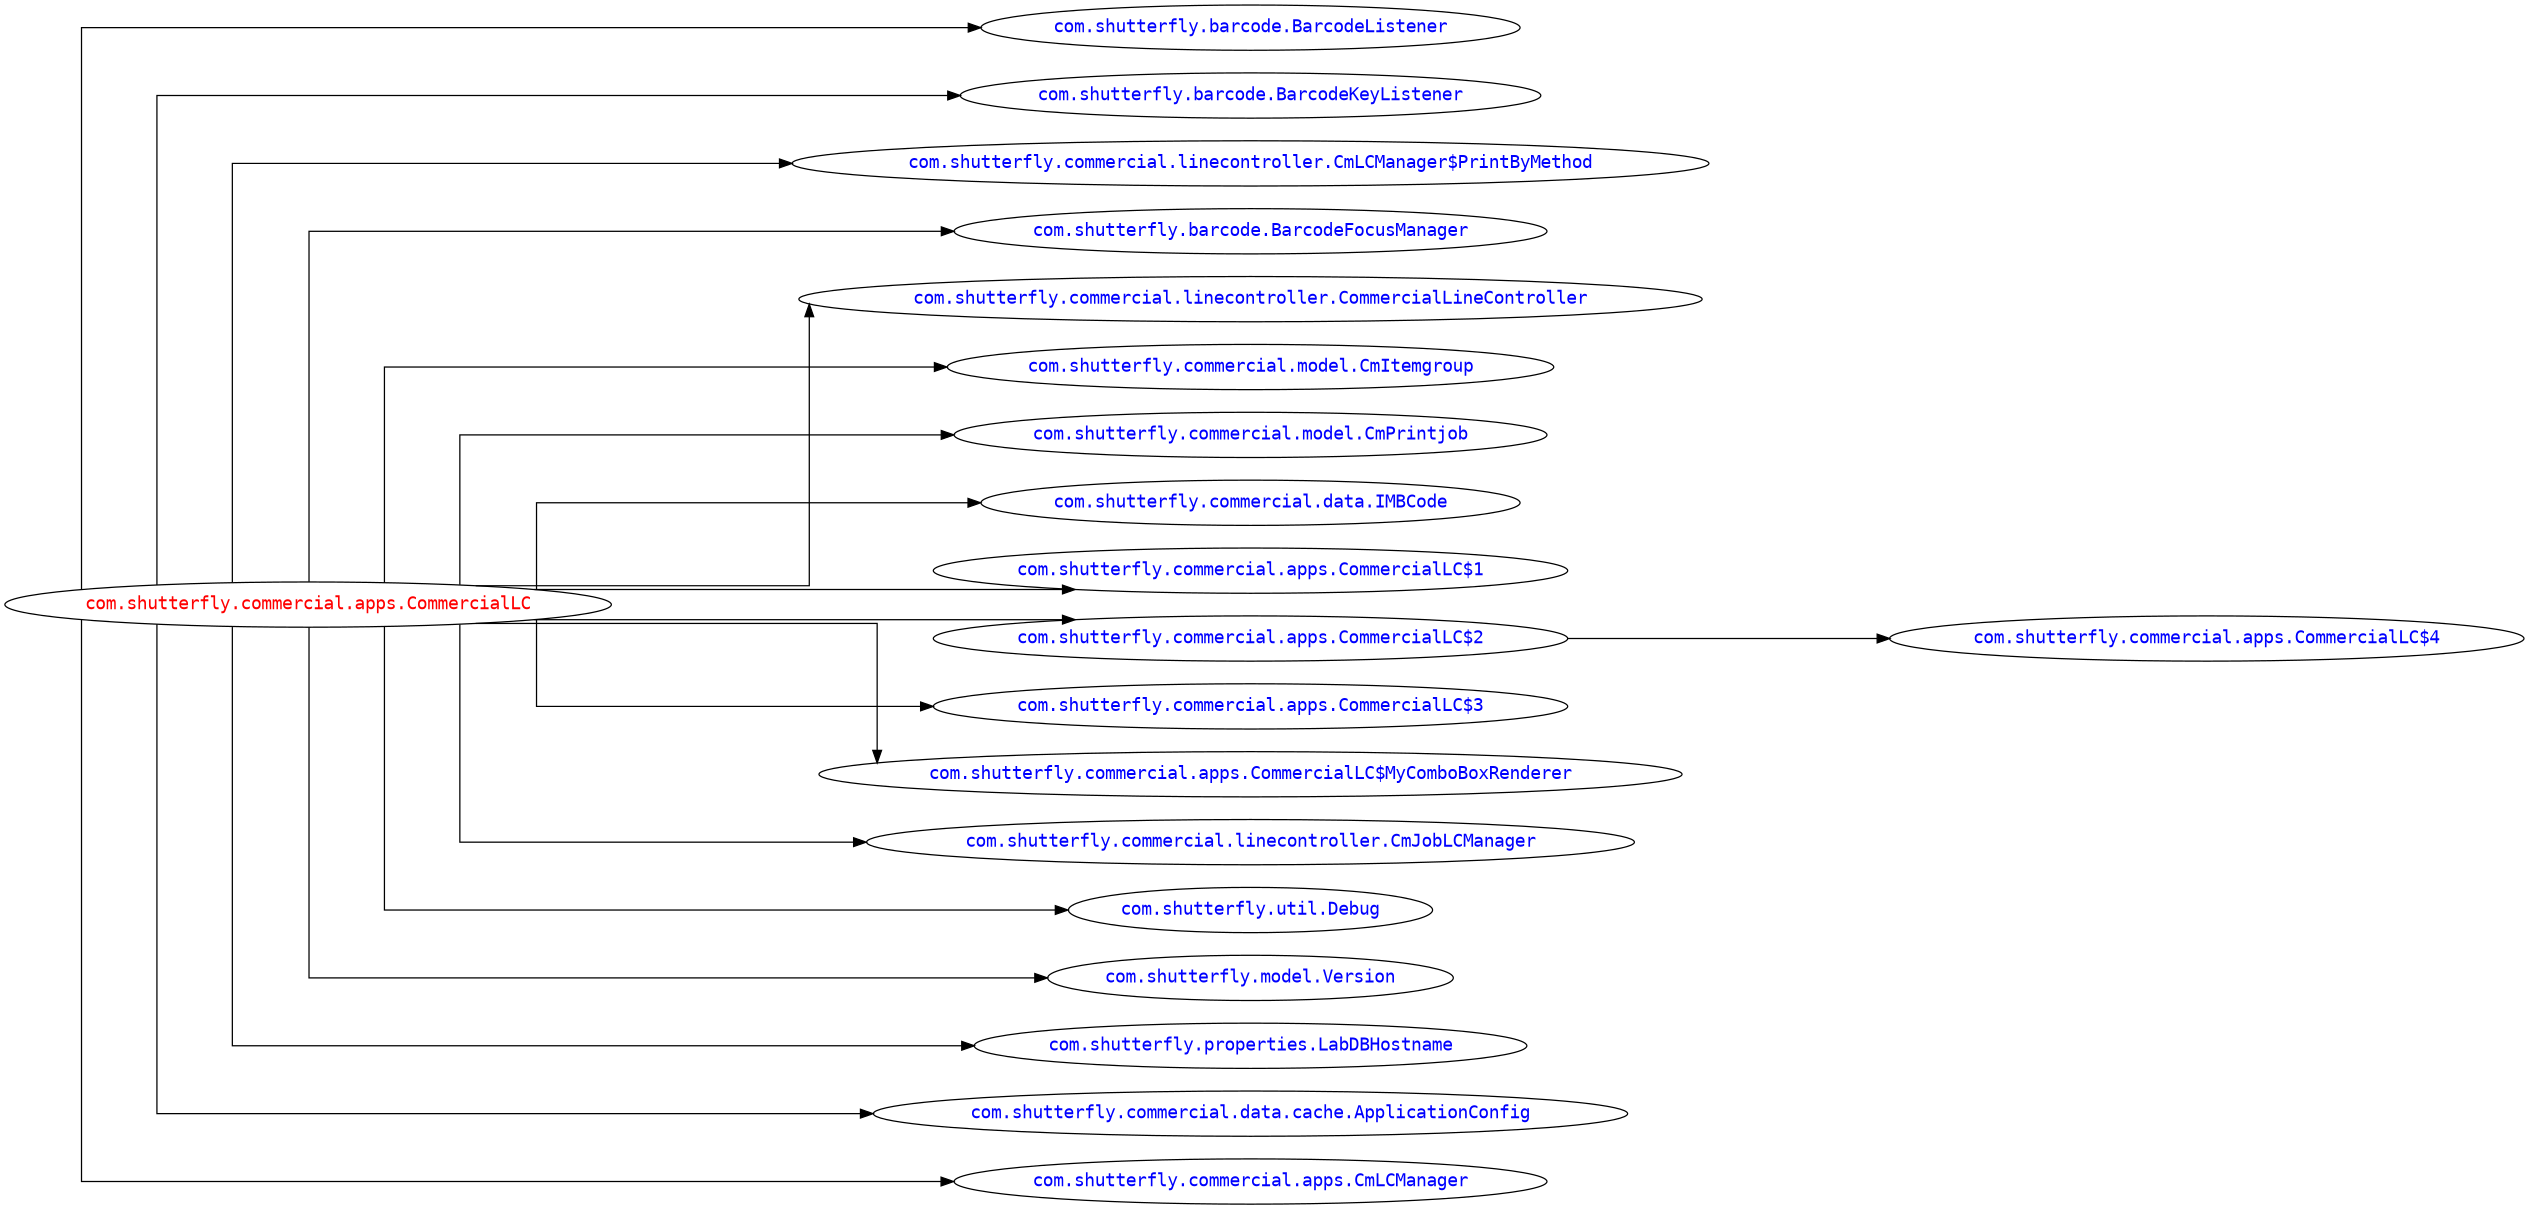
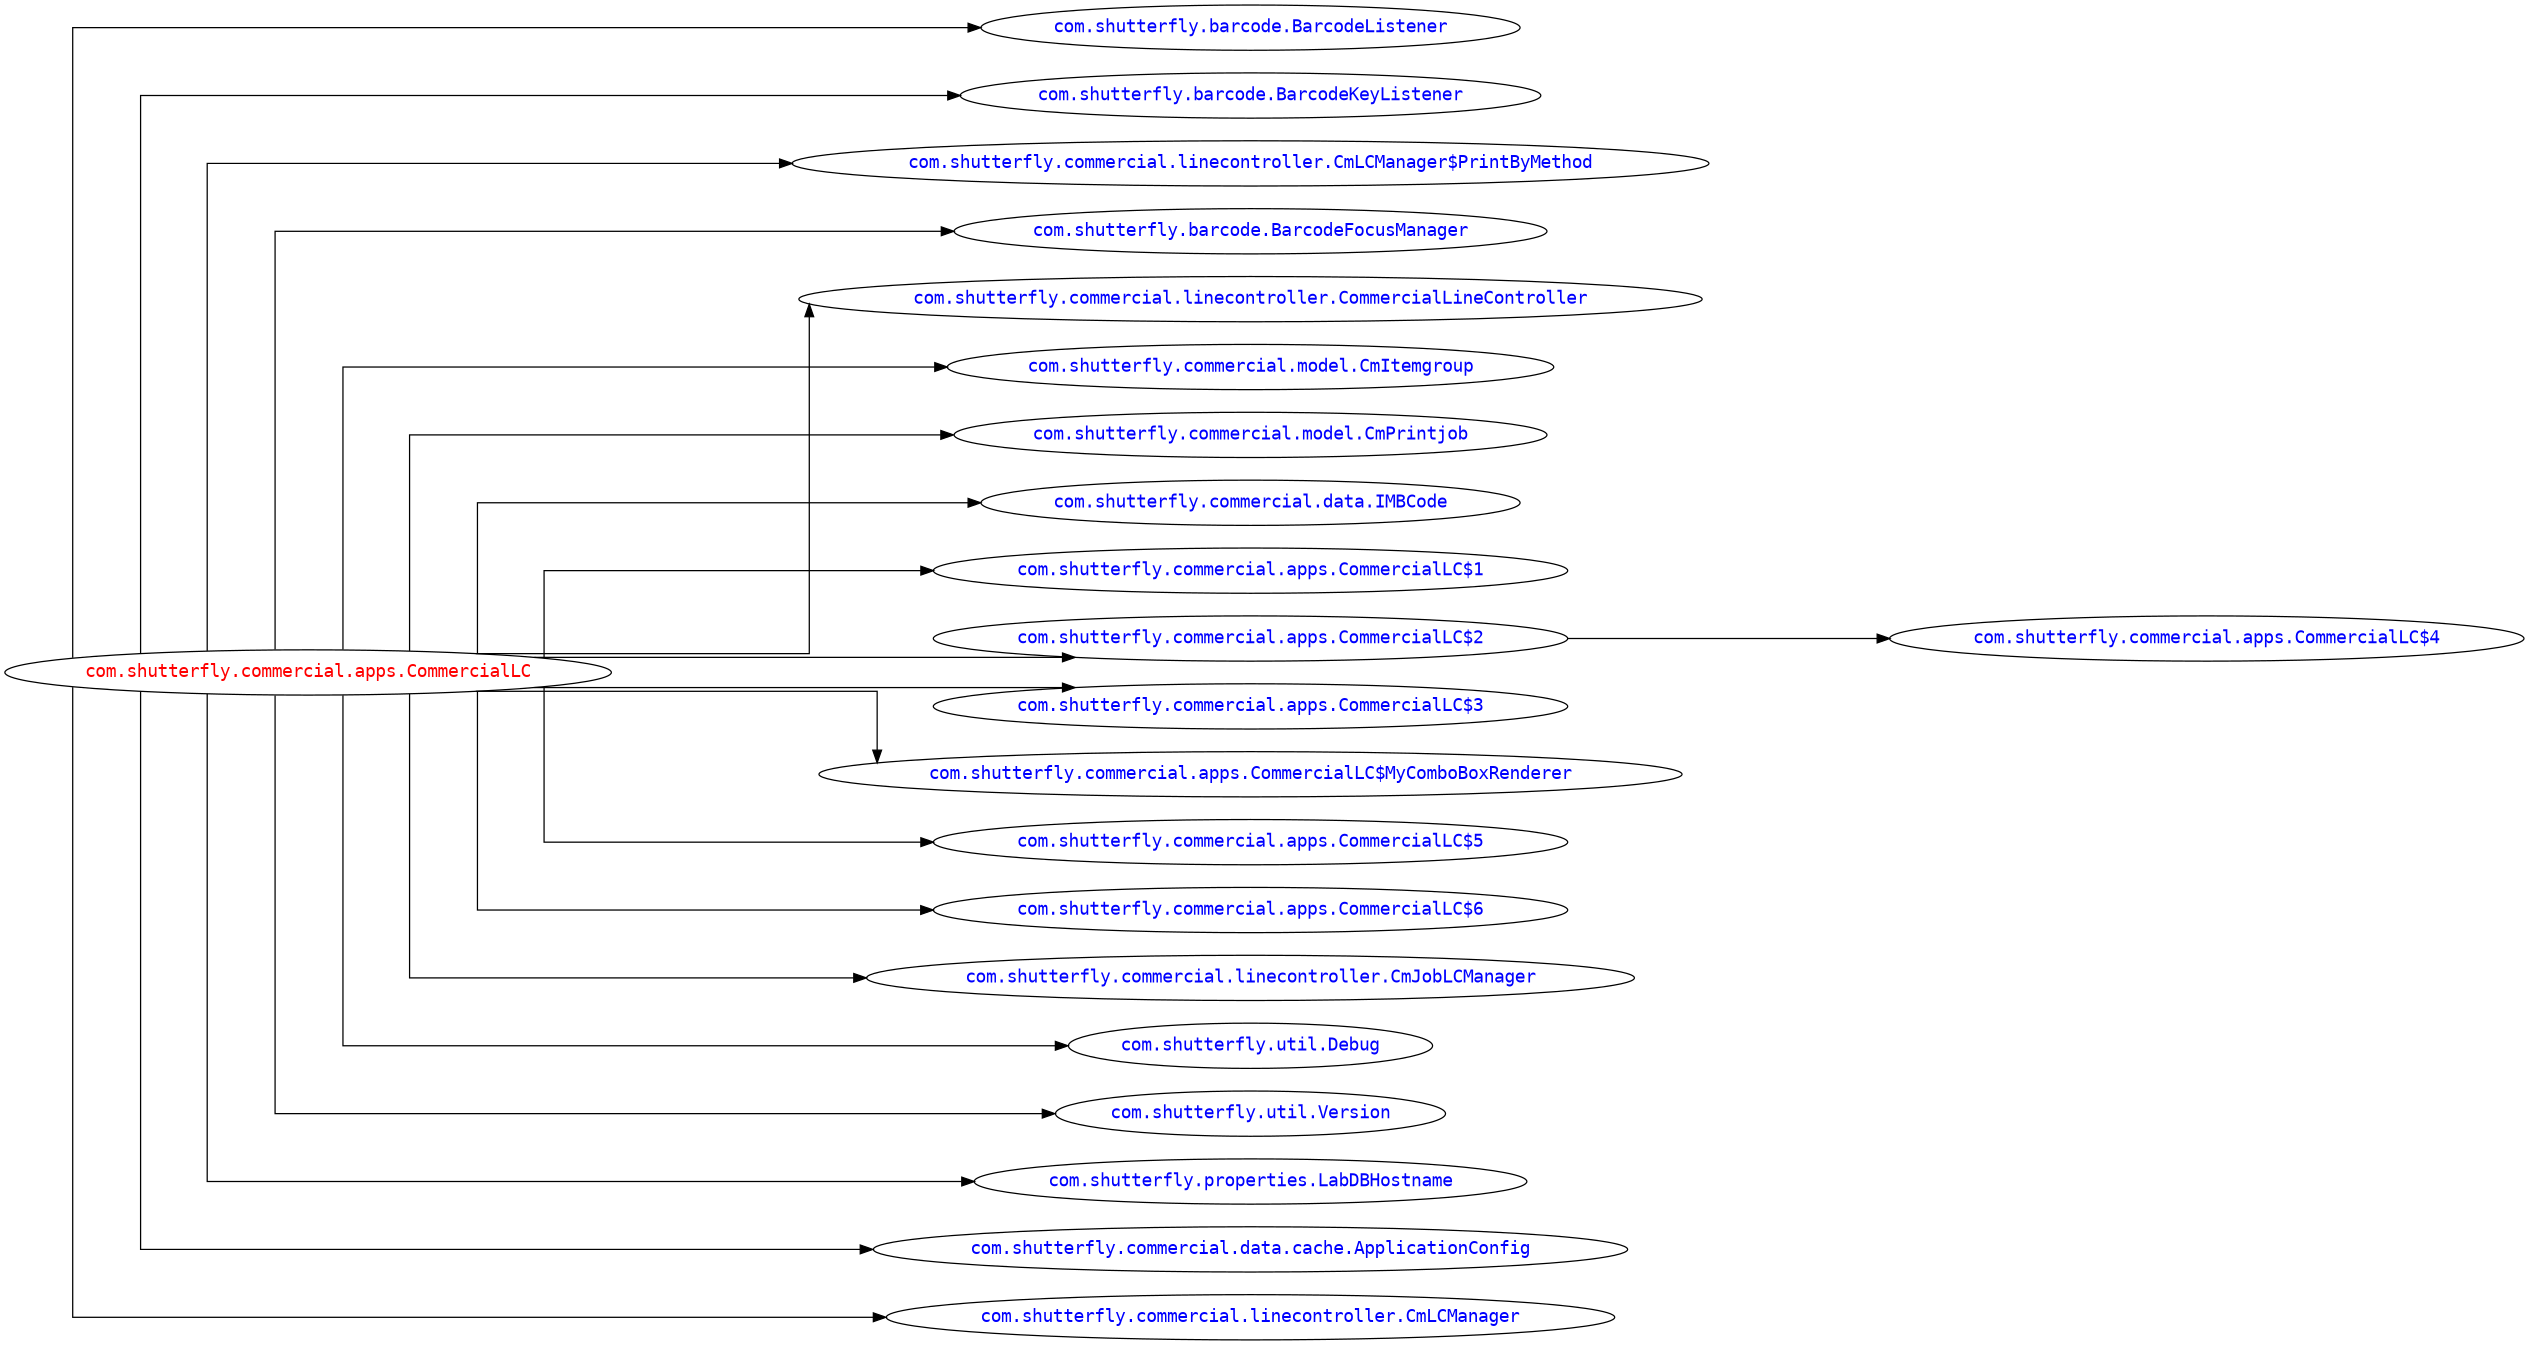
none -> (1250, 842)
none -> (1250, 910)
(1250, 978) -> (1250, 1114)
(1250, 1182) -> (1250, 1317)
